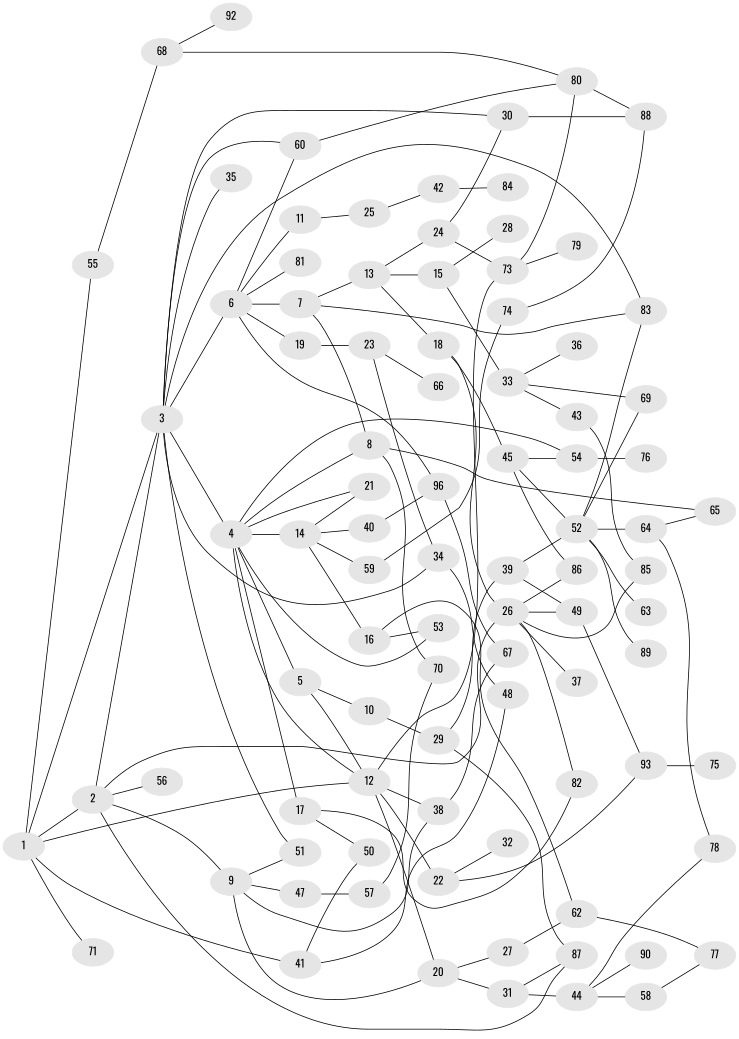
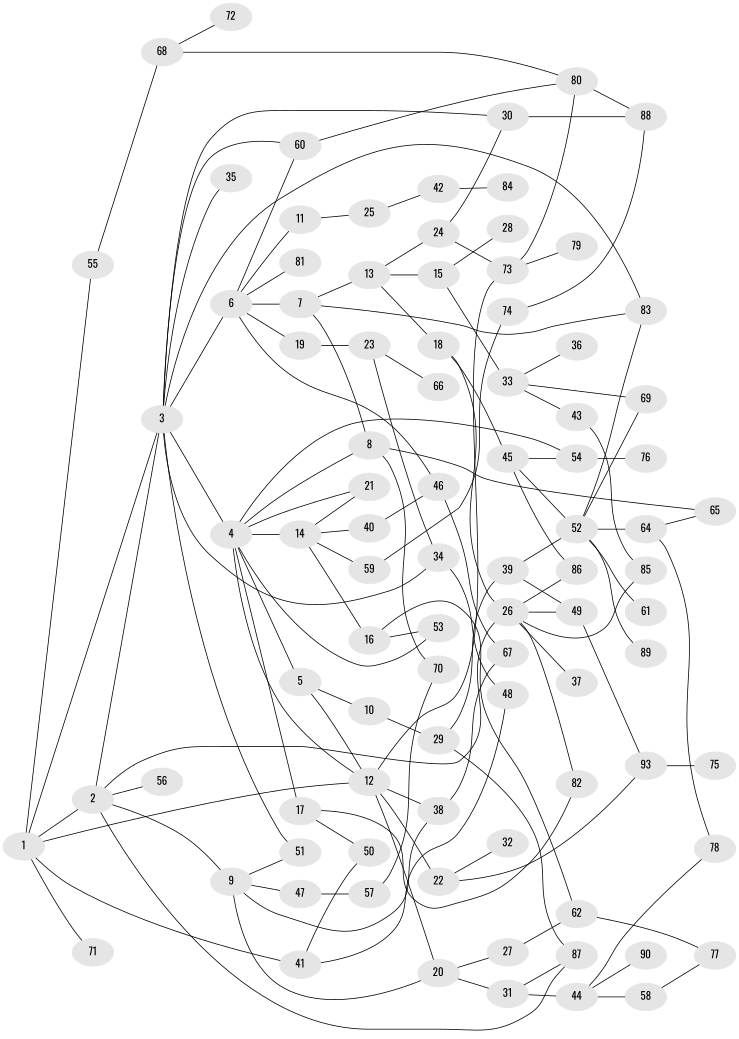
(231, 17) -> (231, 17)
(439, 487) -> (439, 487)
(646, 612) -> (646, 612)
